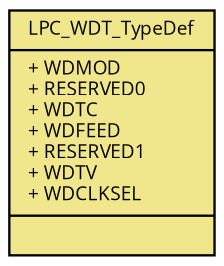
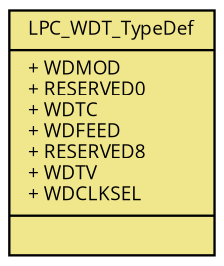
(87, 153) -> (87, 153)
